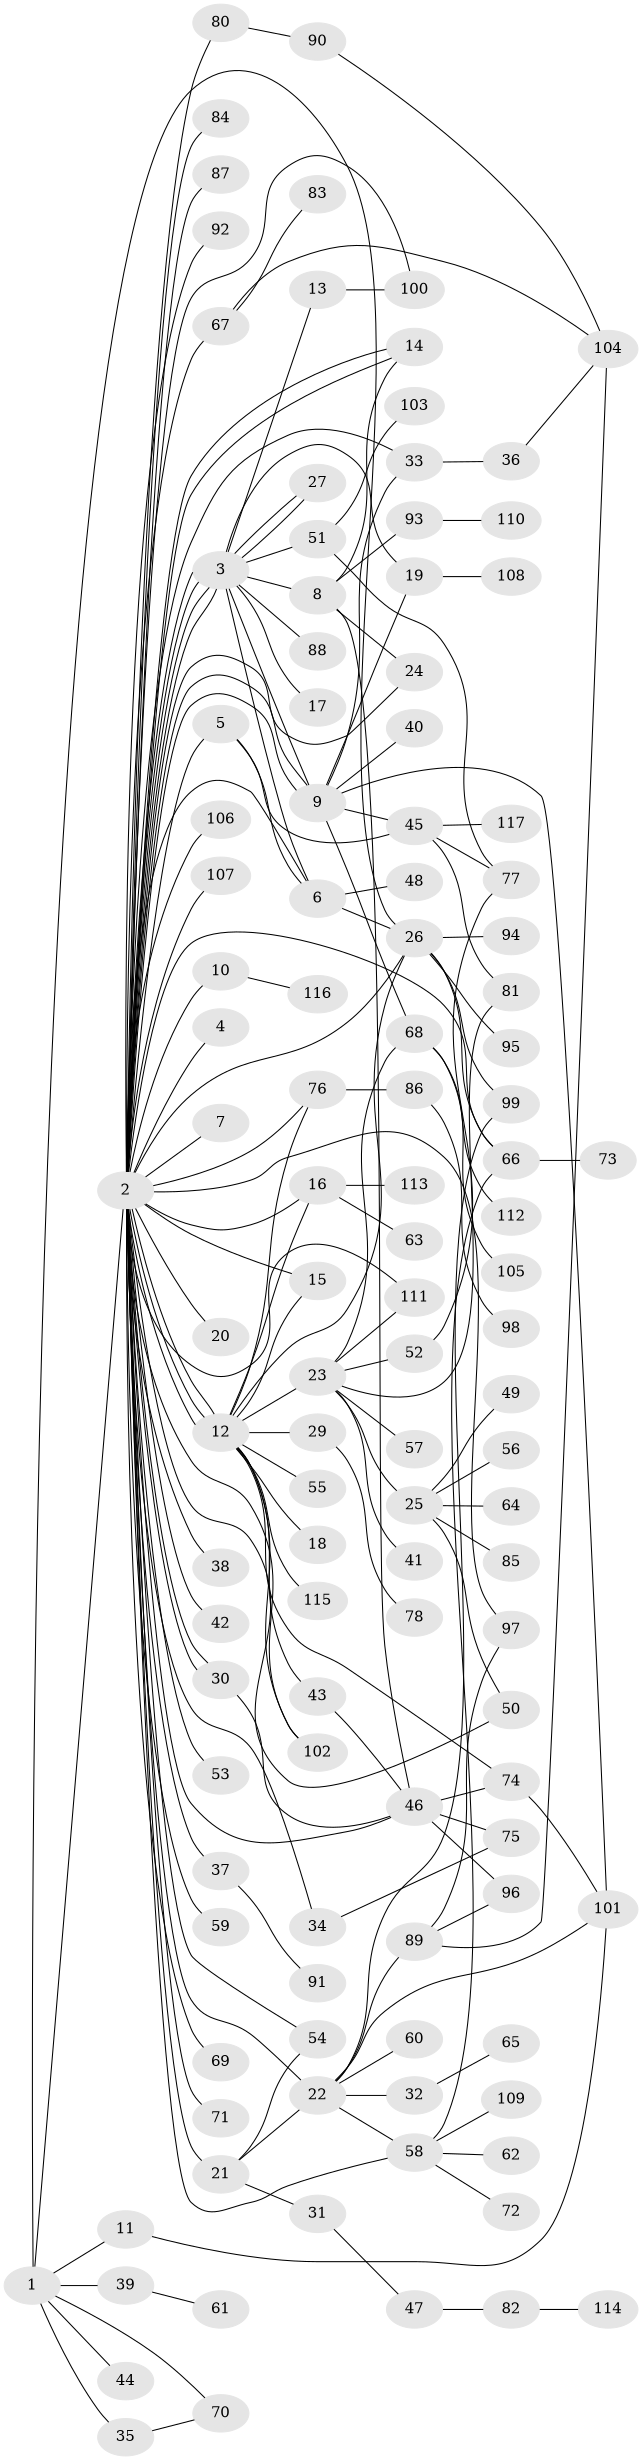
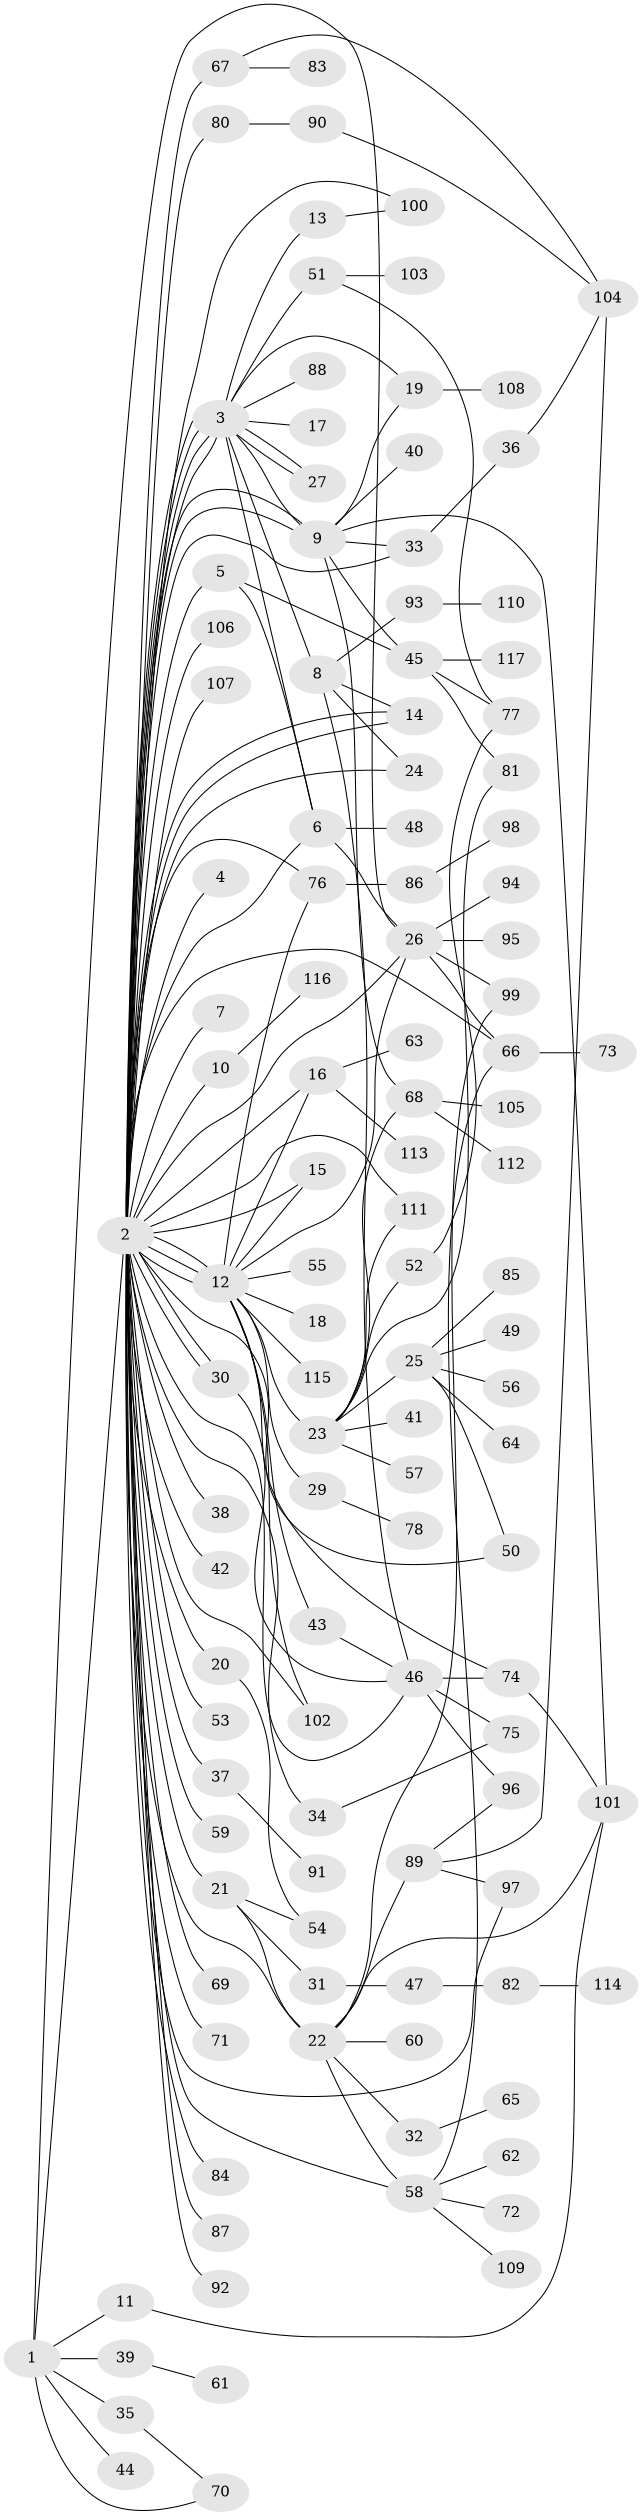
(171, 1866) -> (269, 1798)
